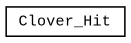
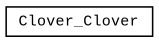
(66, 22) -> (79, 22)
